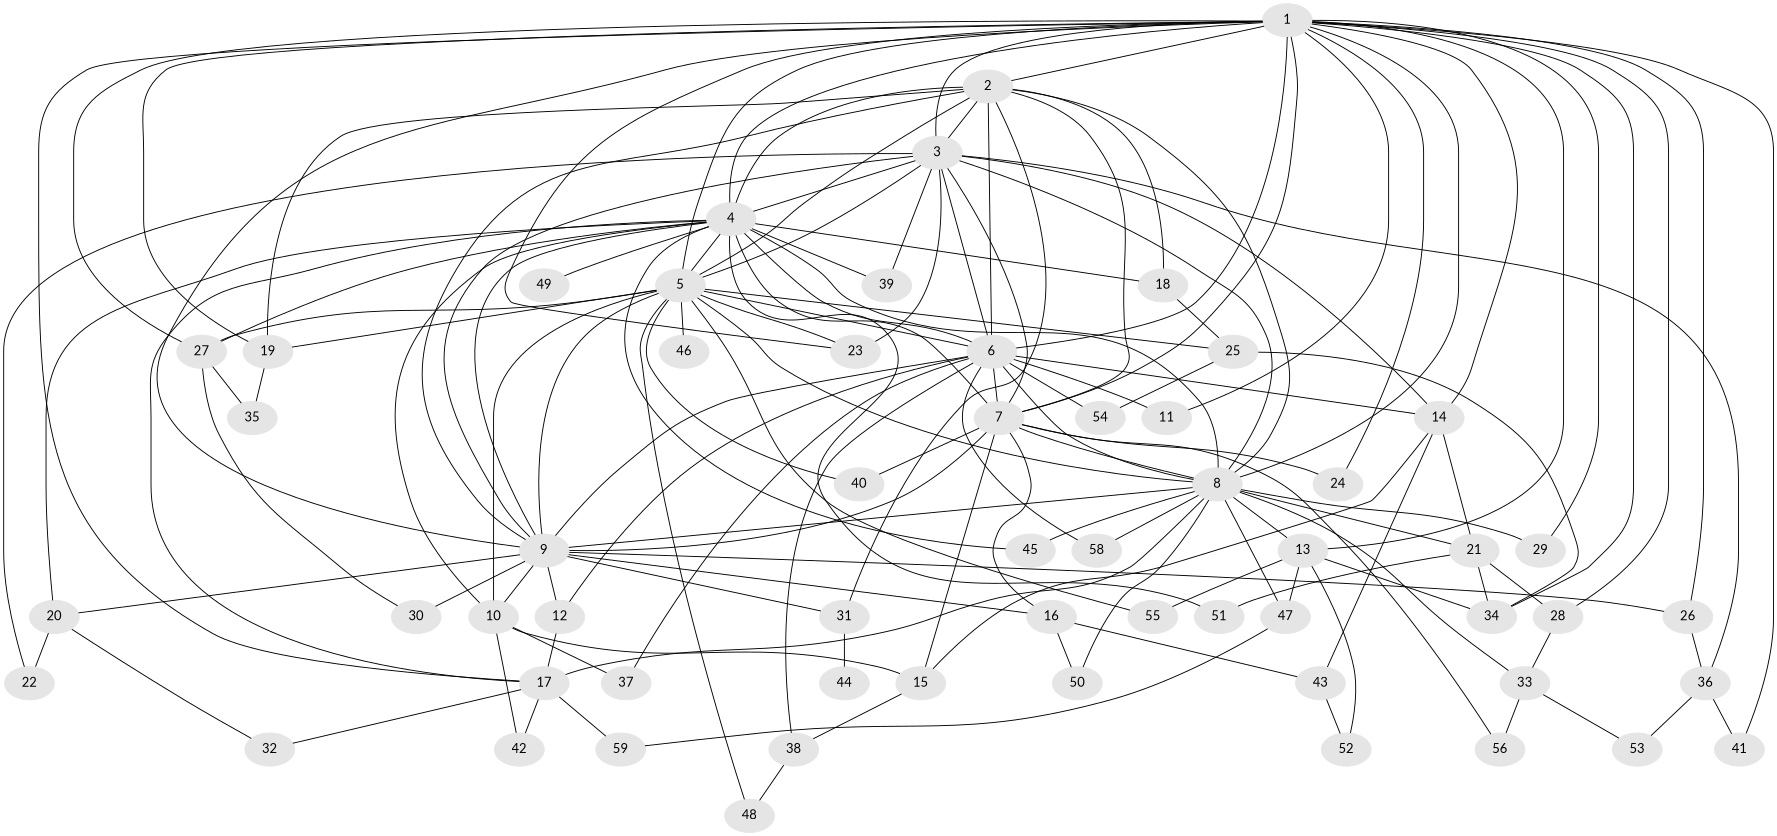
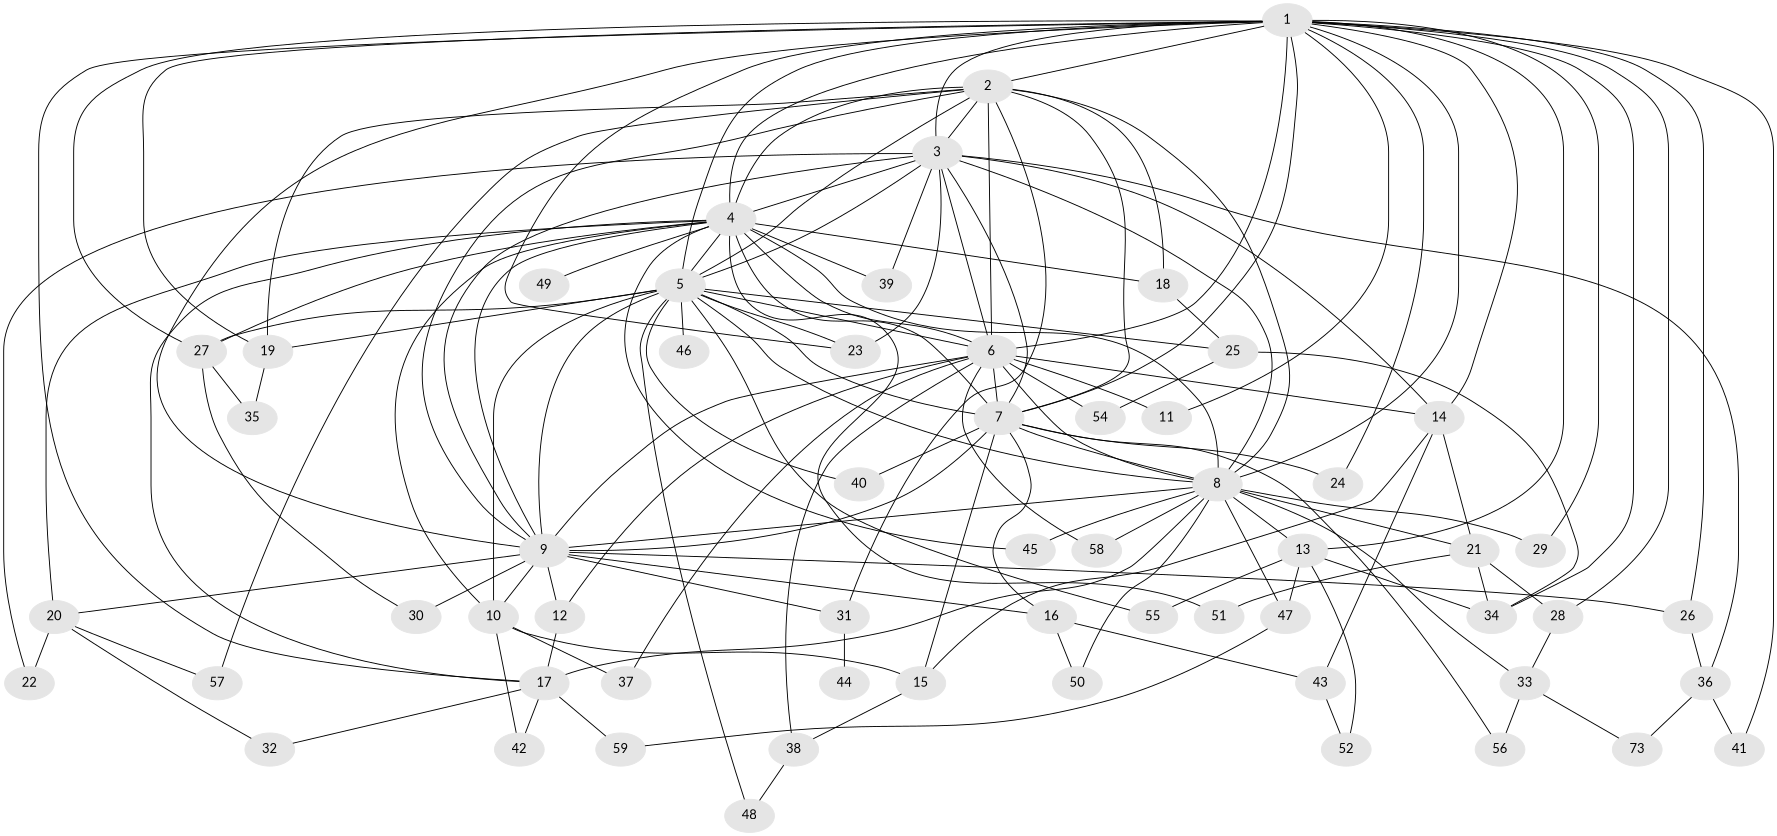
none -> (830, 372)
none -> (217, 683)
(1637, 750) -> (1637, 750)
